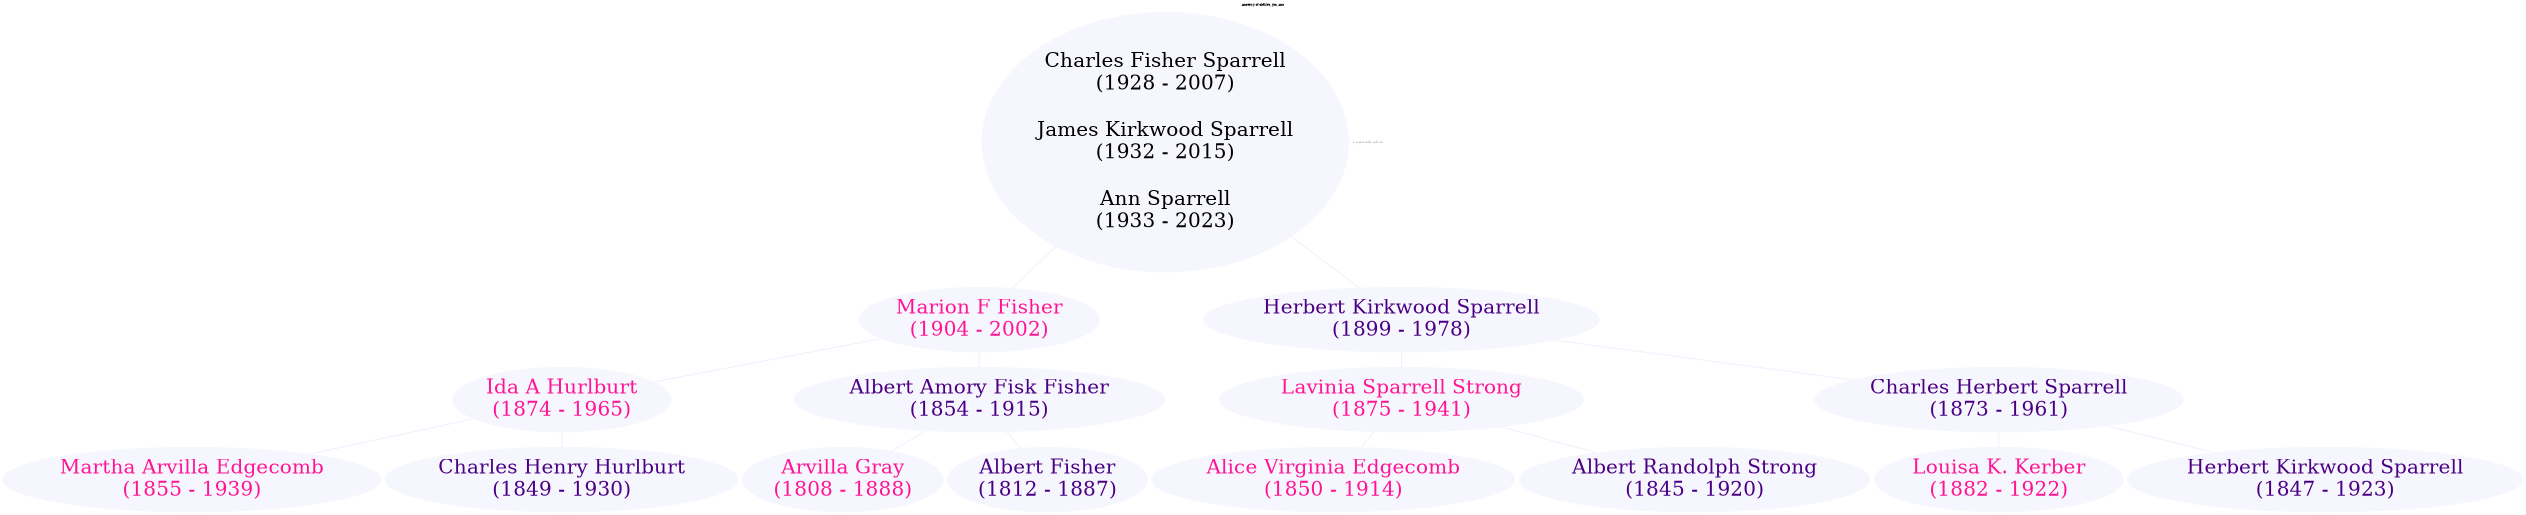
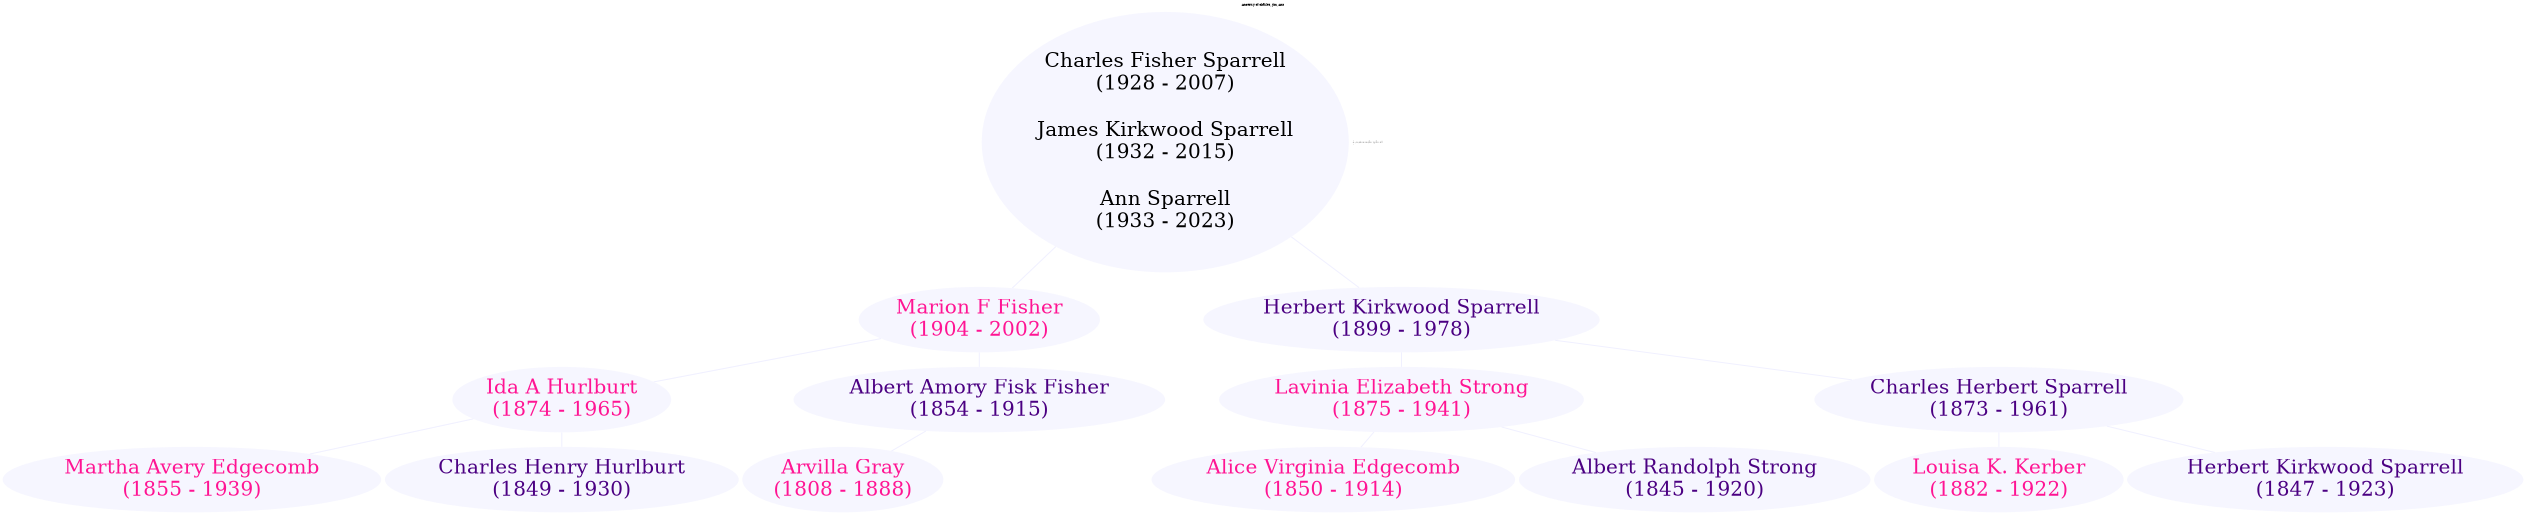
(1401, 400) -> (1401, 400)
(192, 480) -> (192, 480)
(1047, 480) -> none
